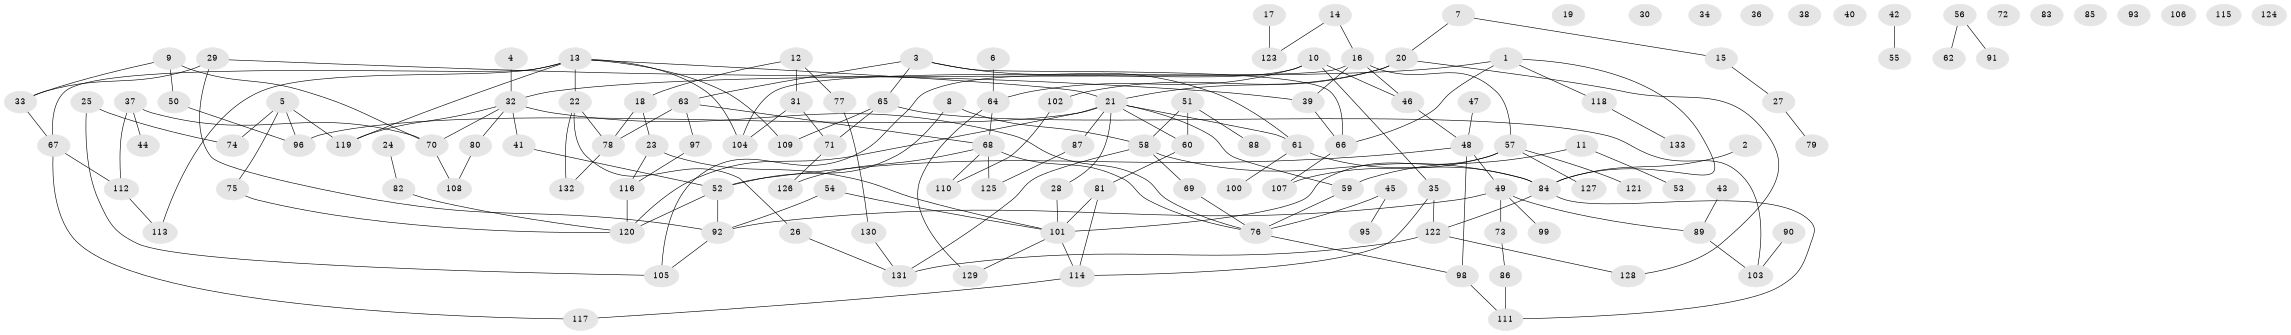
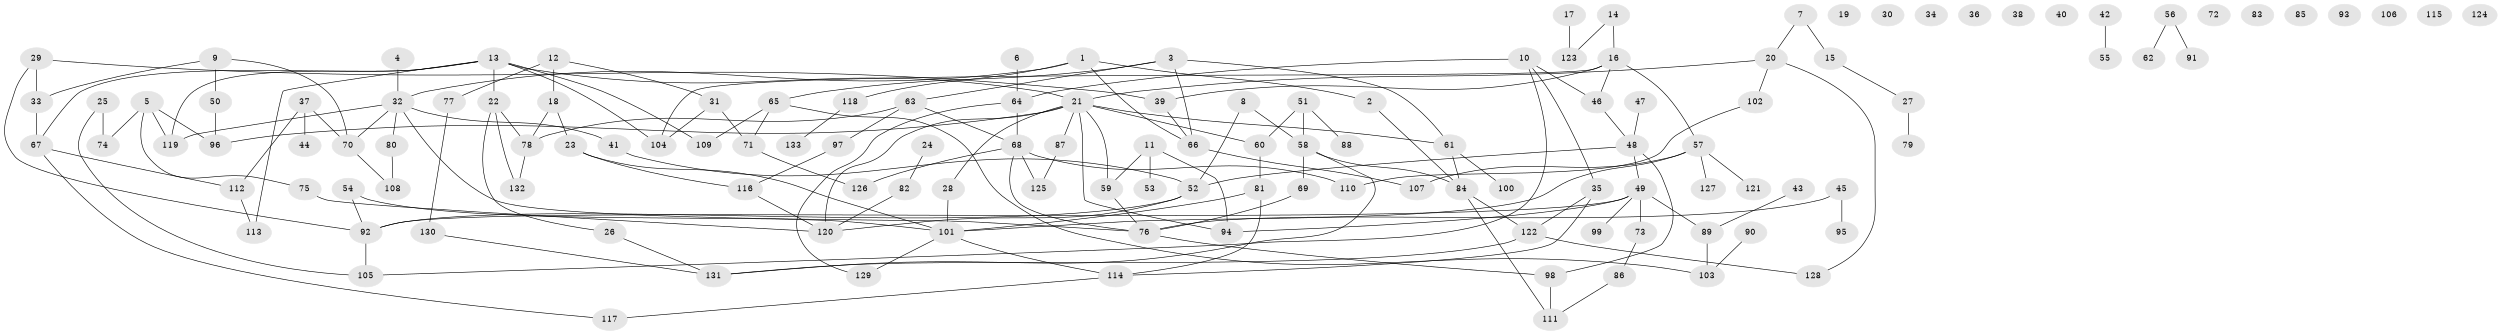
(1700, 134) -> (1234, 79)
none -> (1227, 233)
